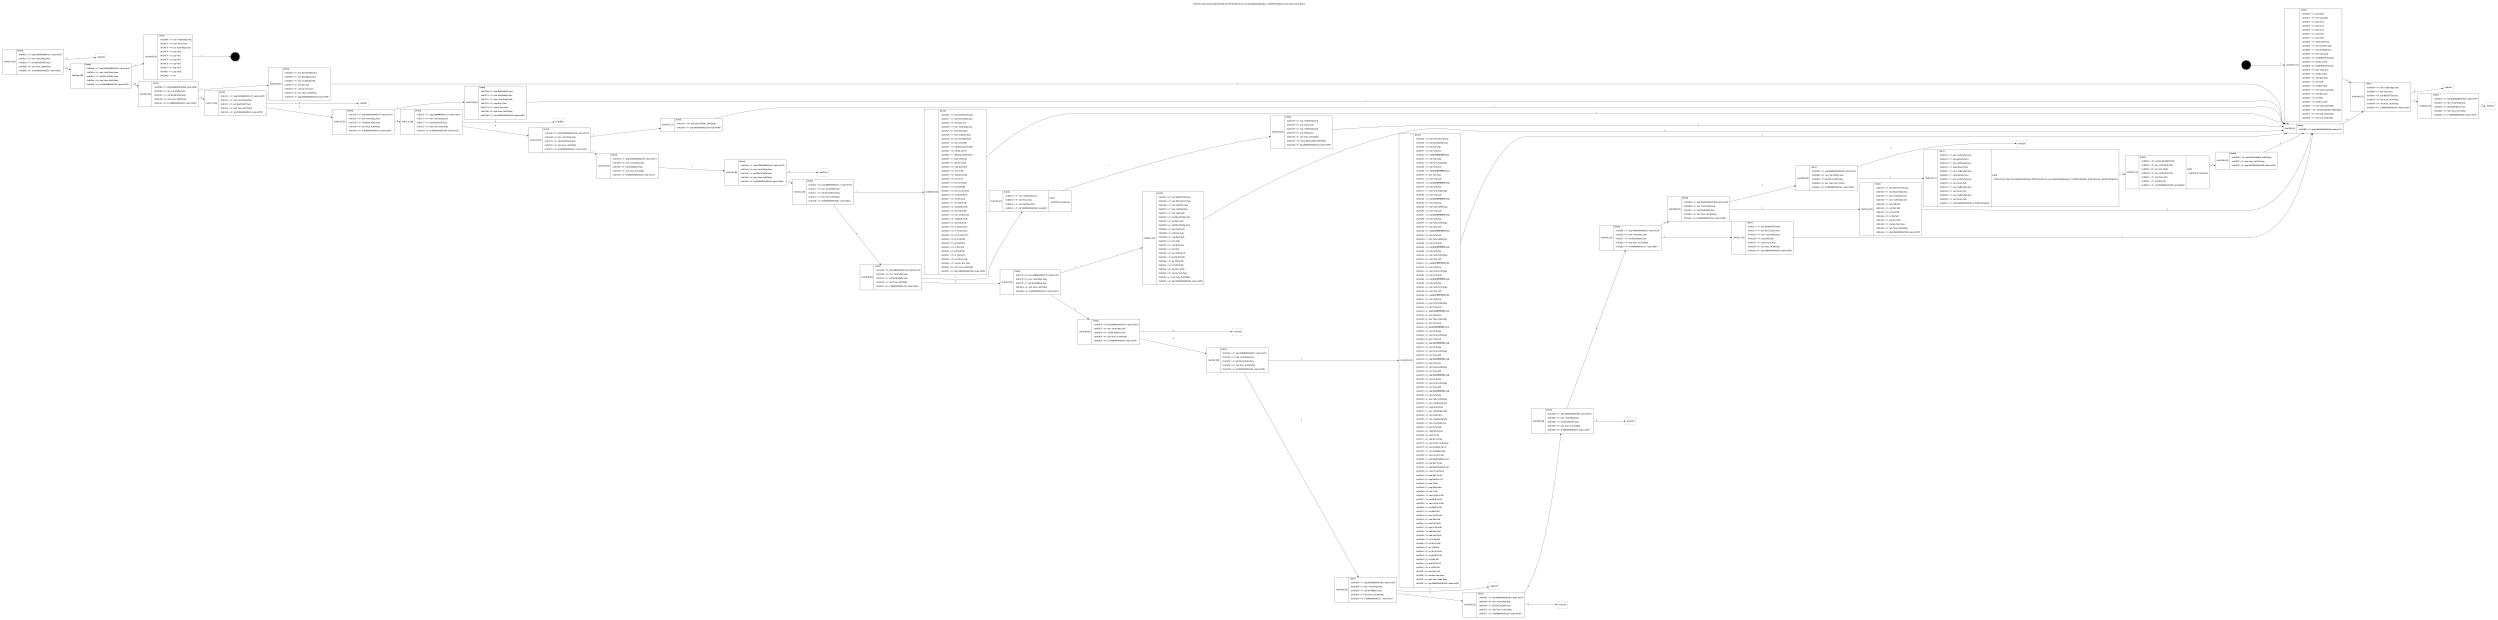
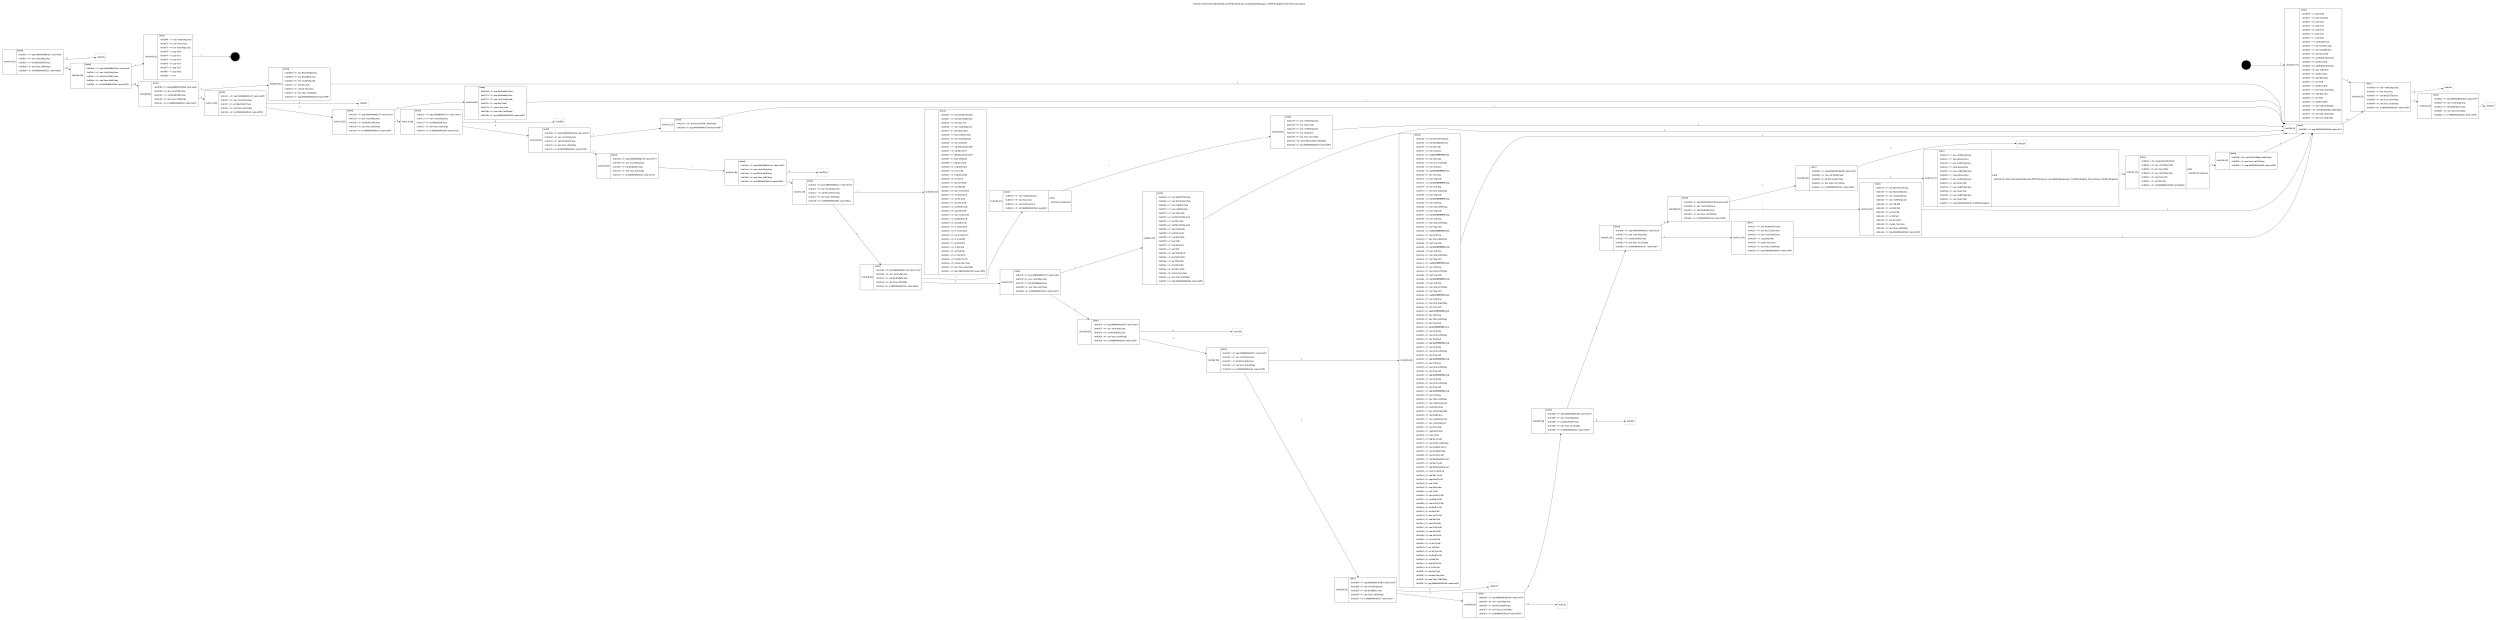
(1632, 113) -> none
